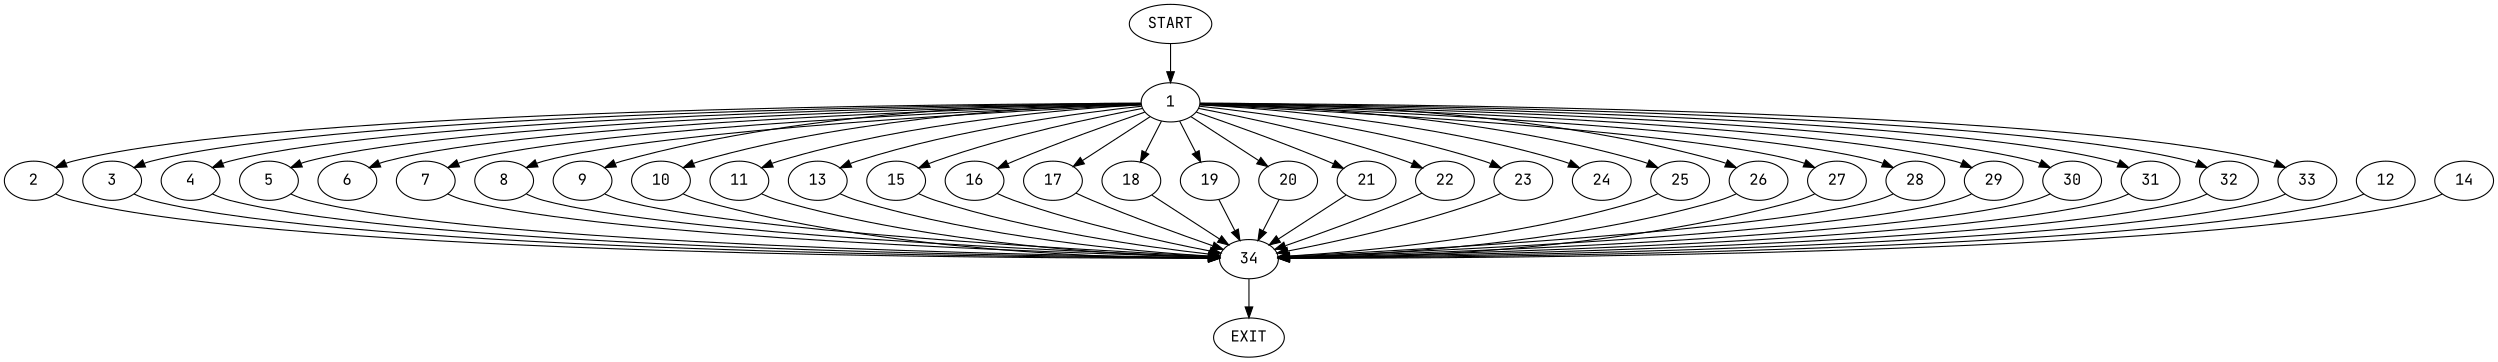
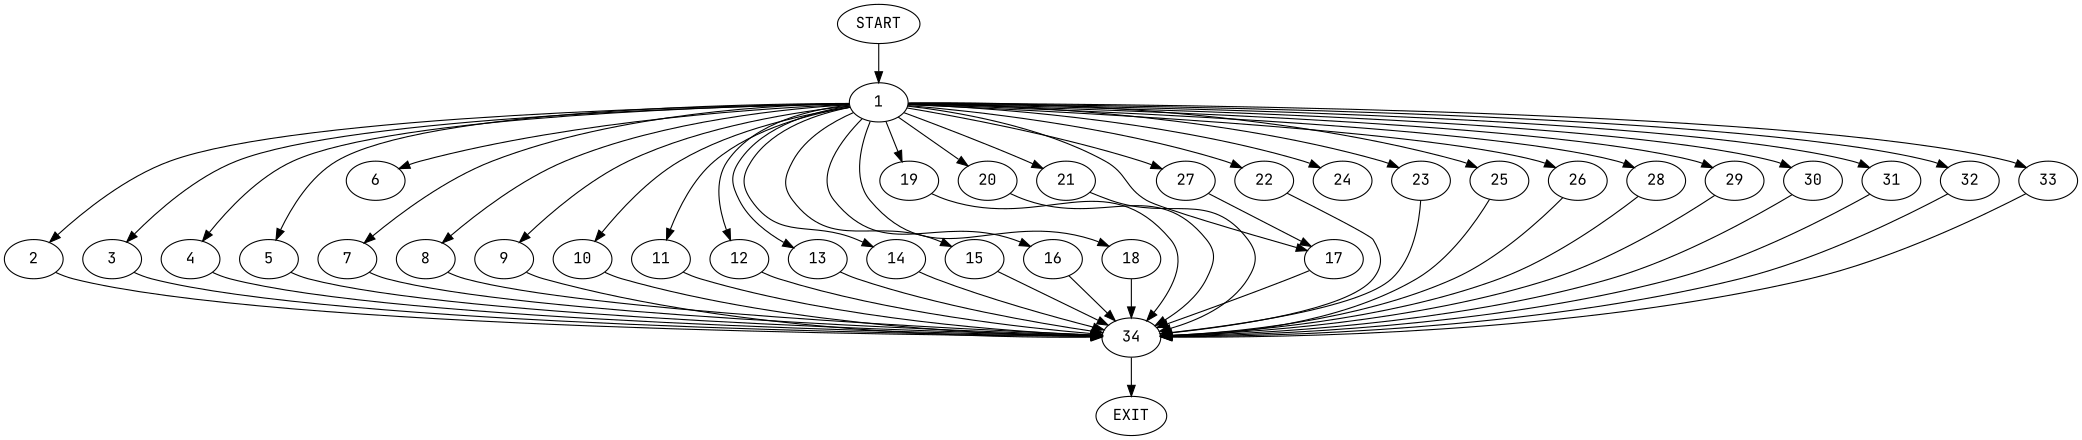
none -> (729, 160)
none -> (744, 185)
(1554, 244) -> (1255, 217)
